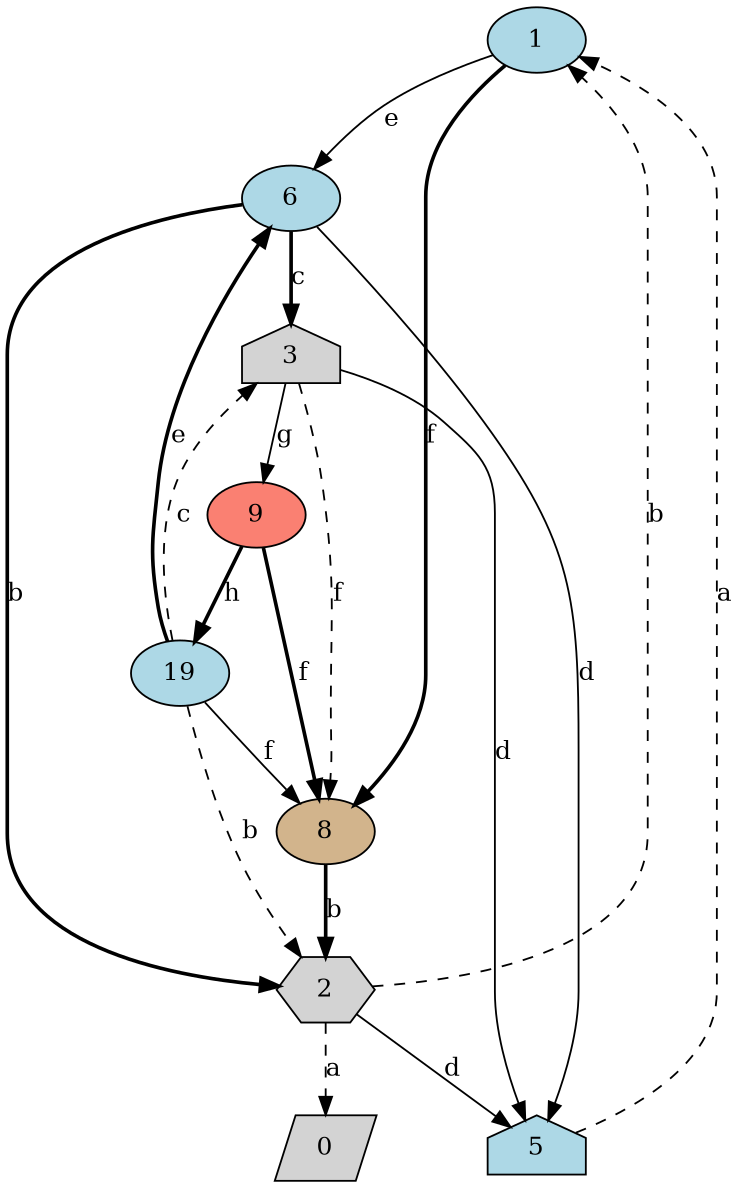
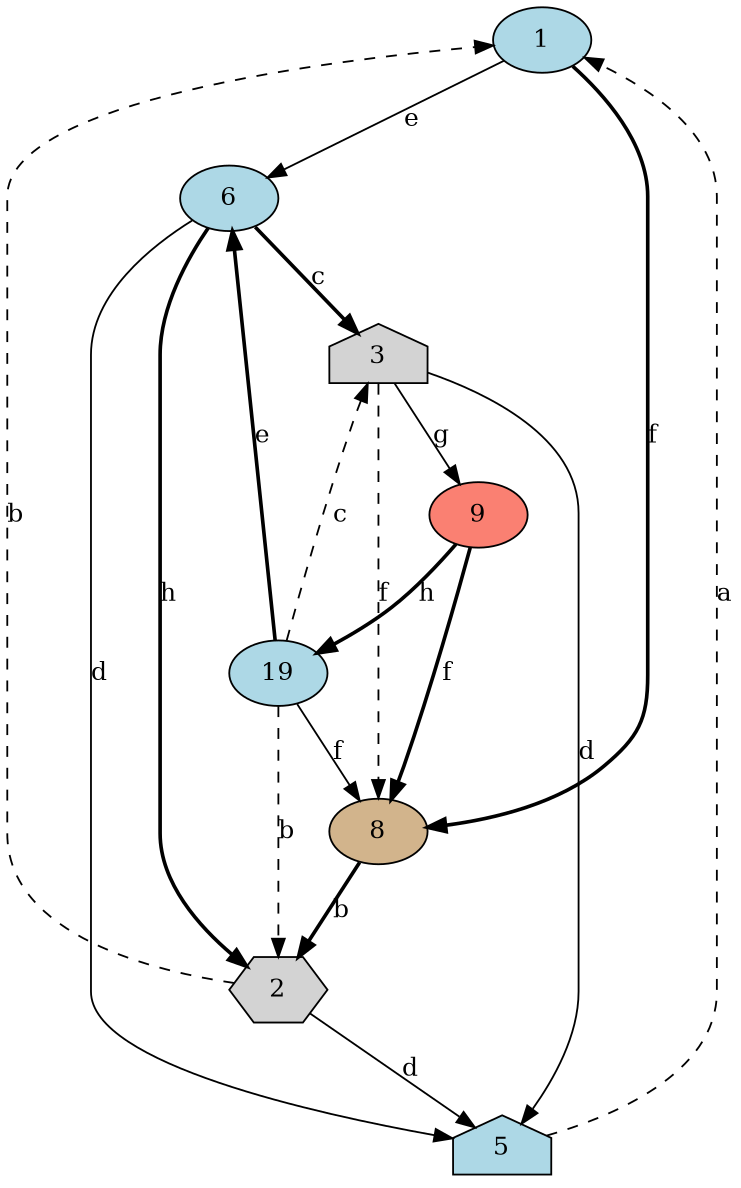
(16, 594) -> (169, 594)
(326, 1148) -> none
